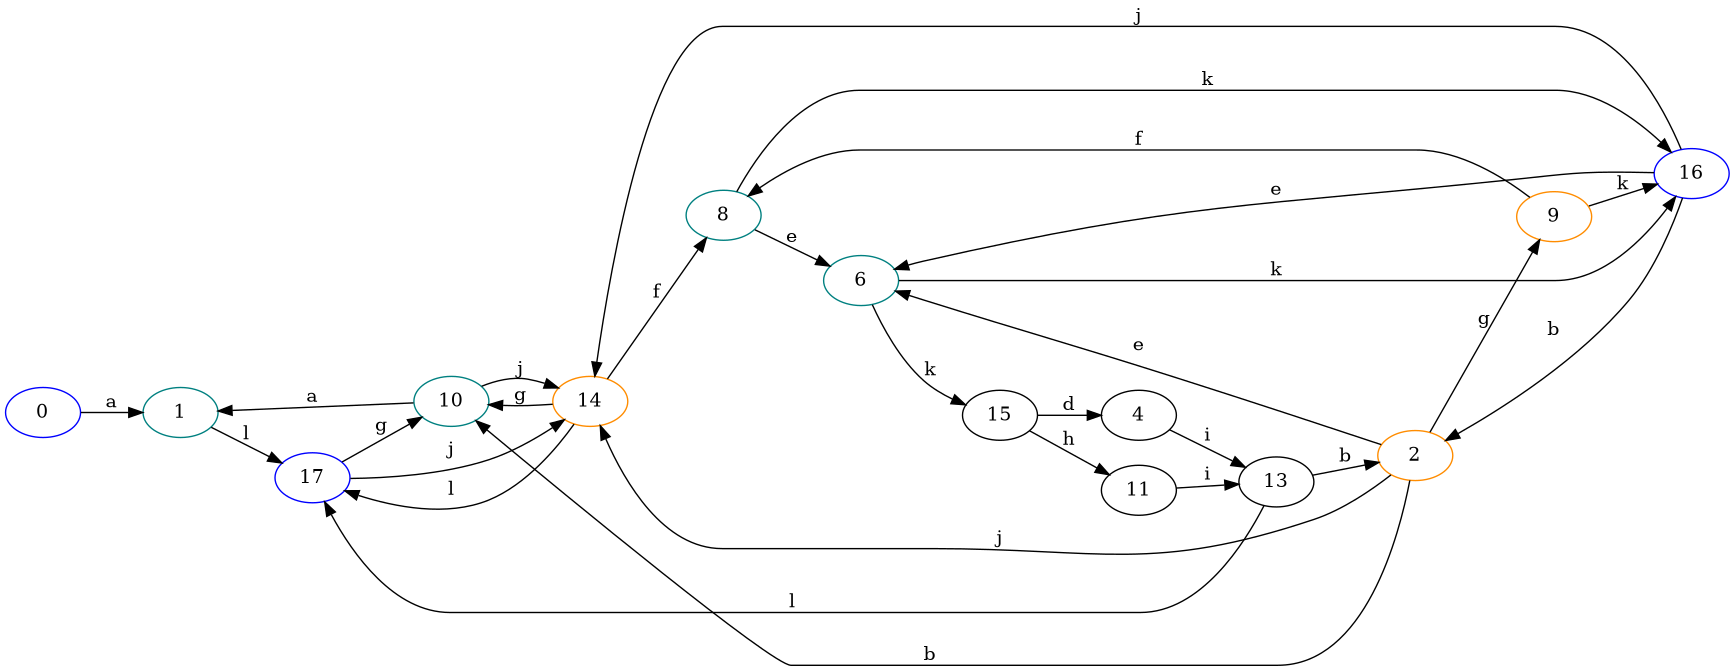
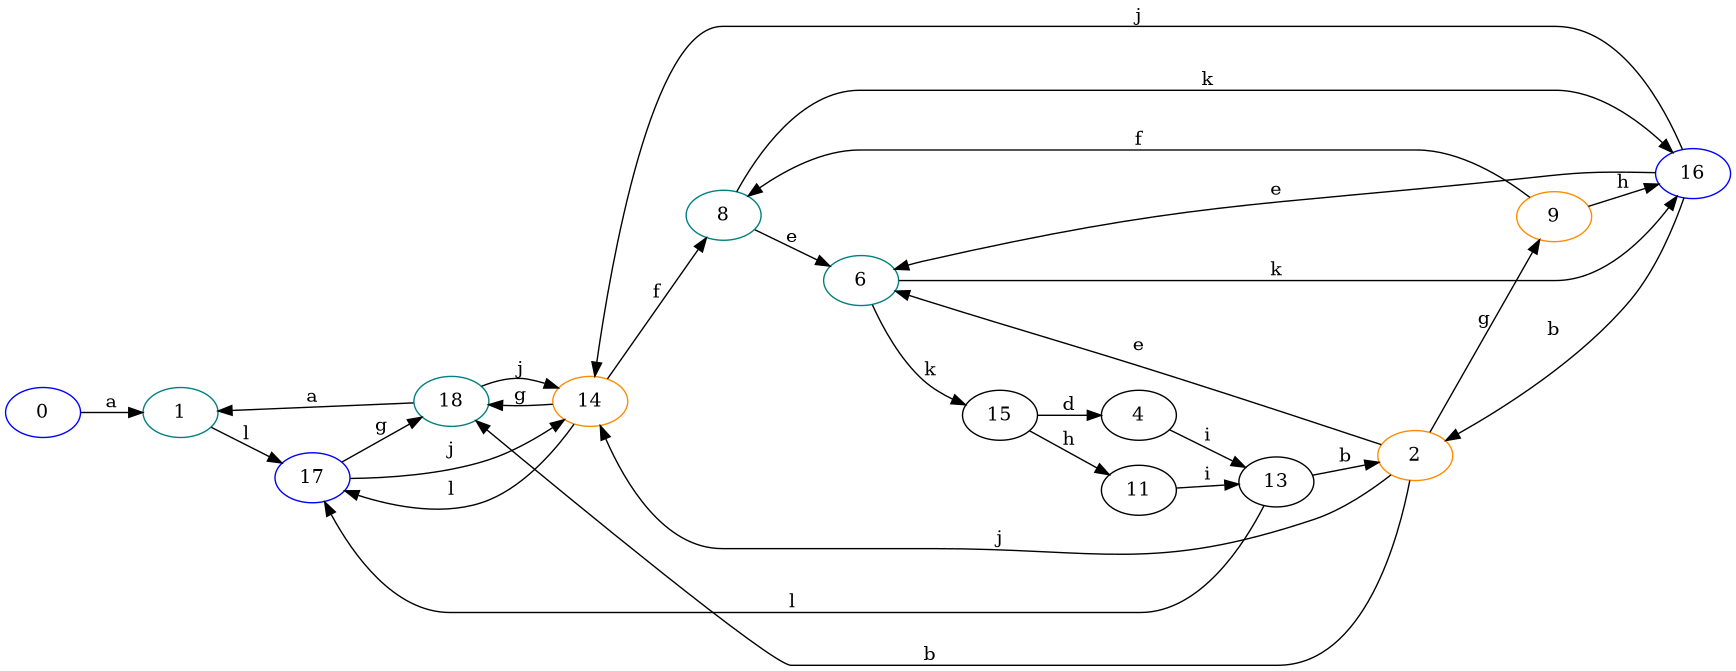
(1623, 184) -> (1624, 183)
(451, 401) -> (451, 401)
